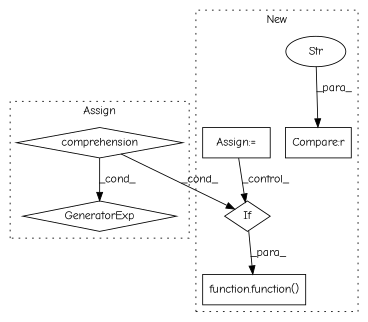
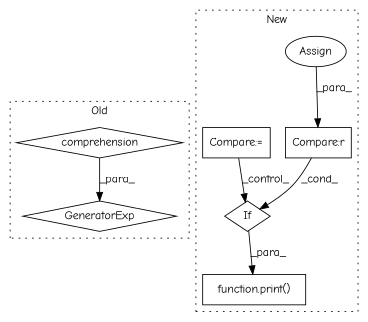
(316, 52) -> (316, 52)
(100, 111) -> (100, 111)
(236, 143) -> (236, 143)
(117, 179) -> (117, 179)
(174, 180) -> (293, 185)
(254, 290) -> (254, 290)
